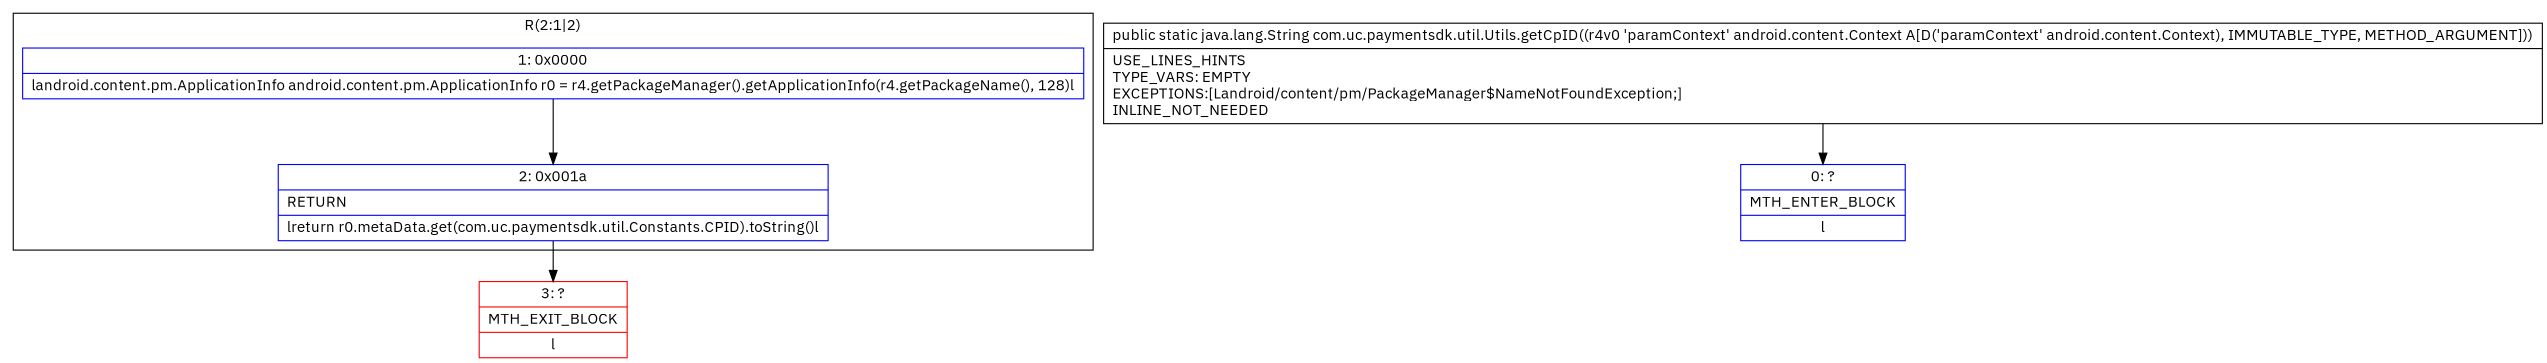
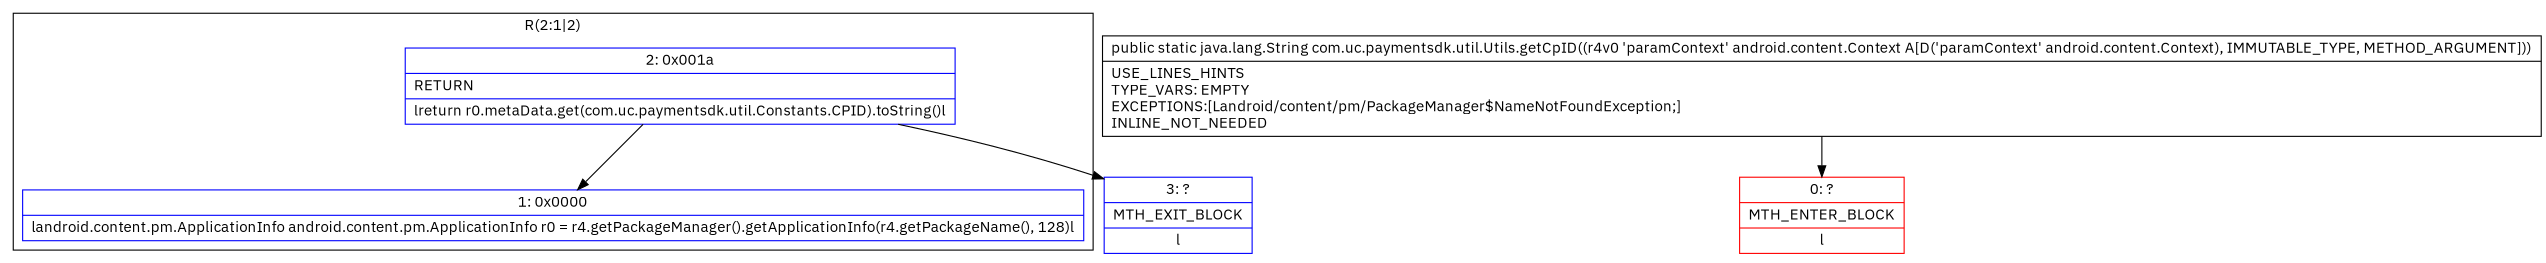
(553, 126) -> (614, 153)
(1823, 203) -> (1822, 215)
(553, 320) -> (1178, 215)
